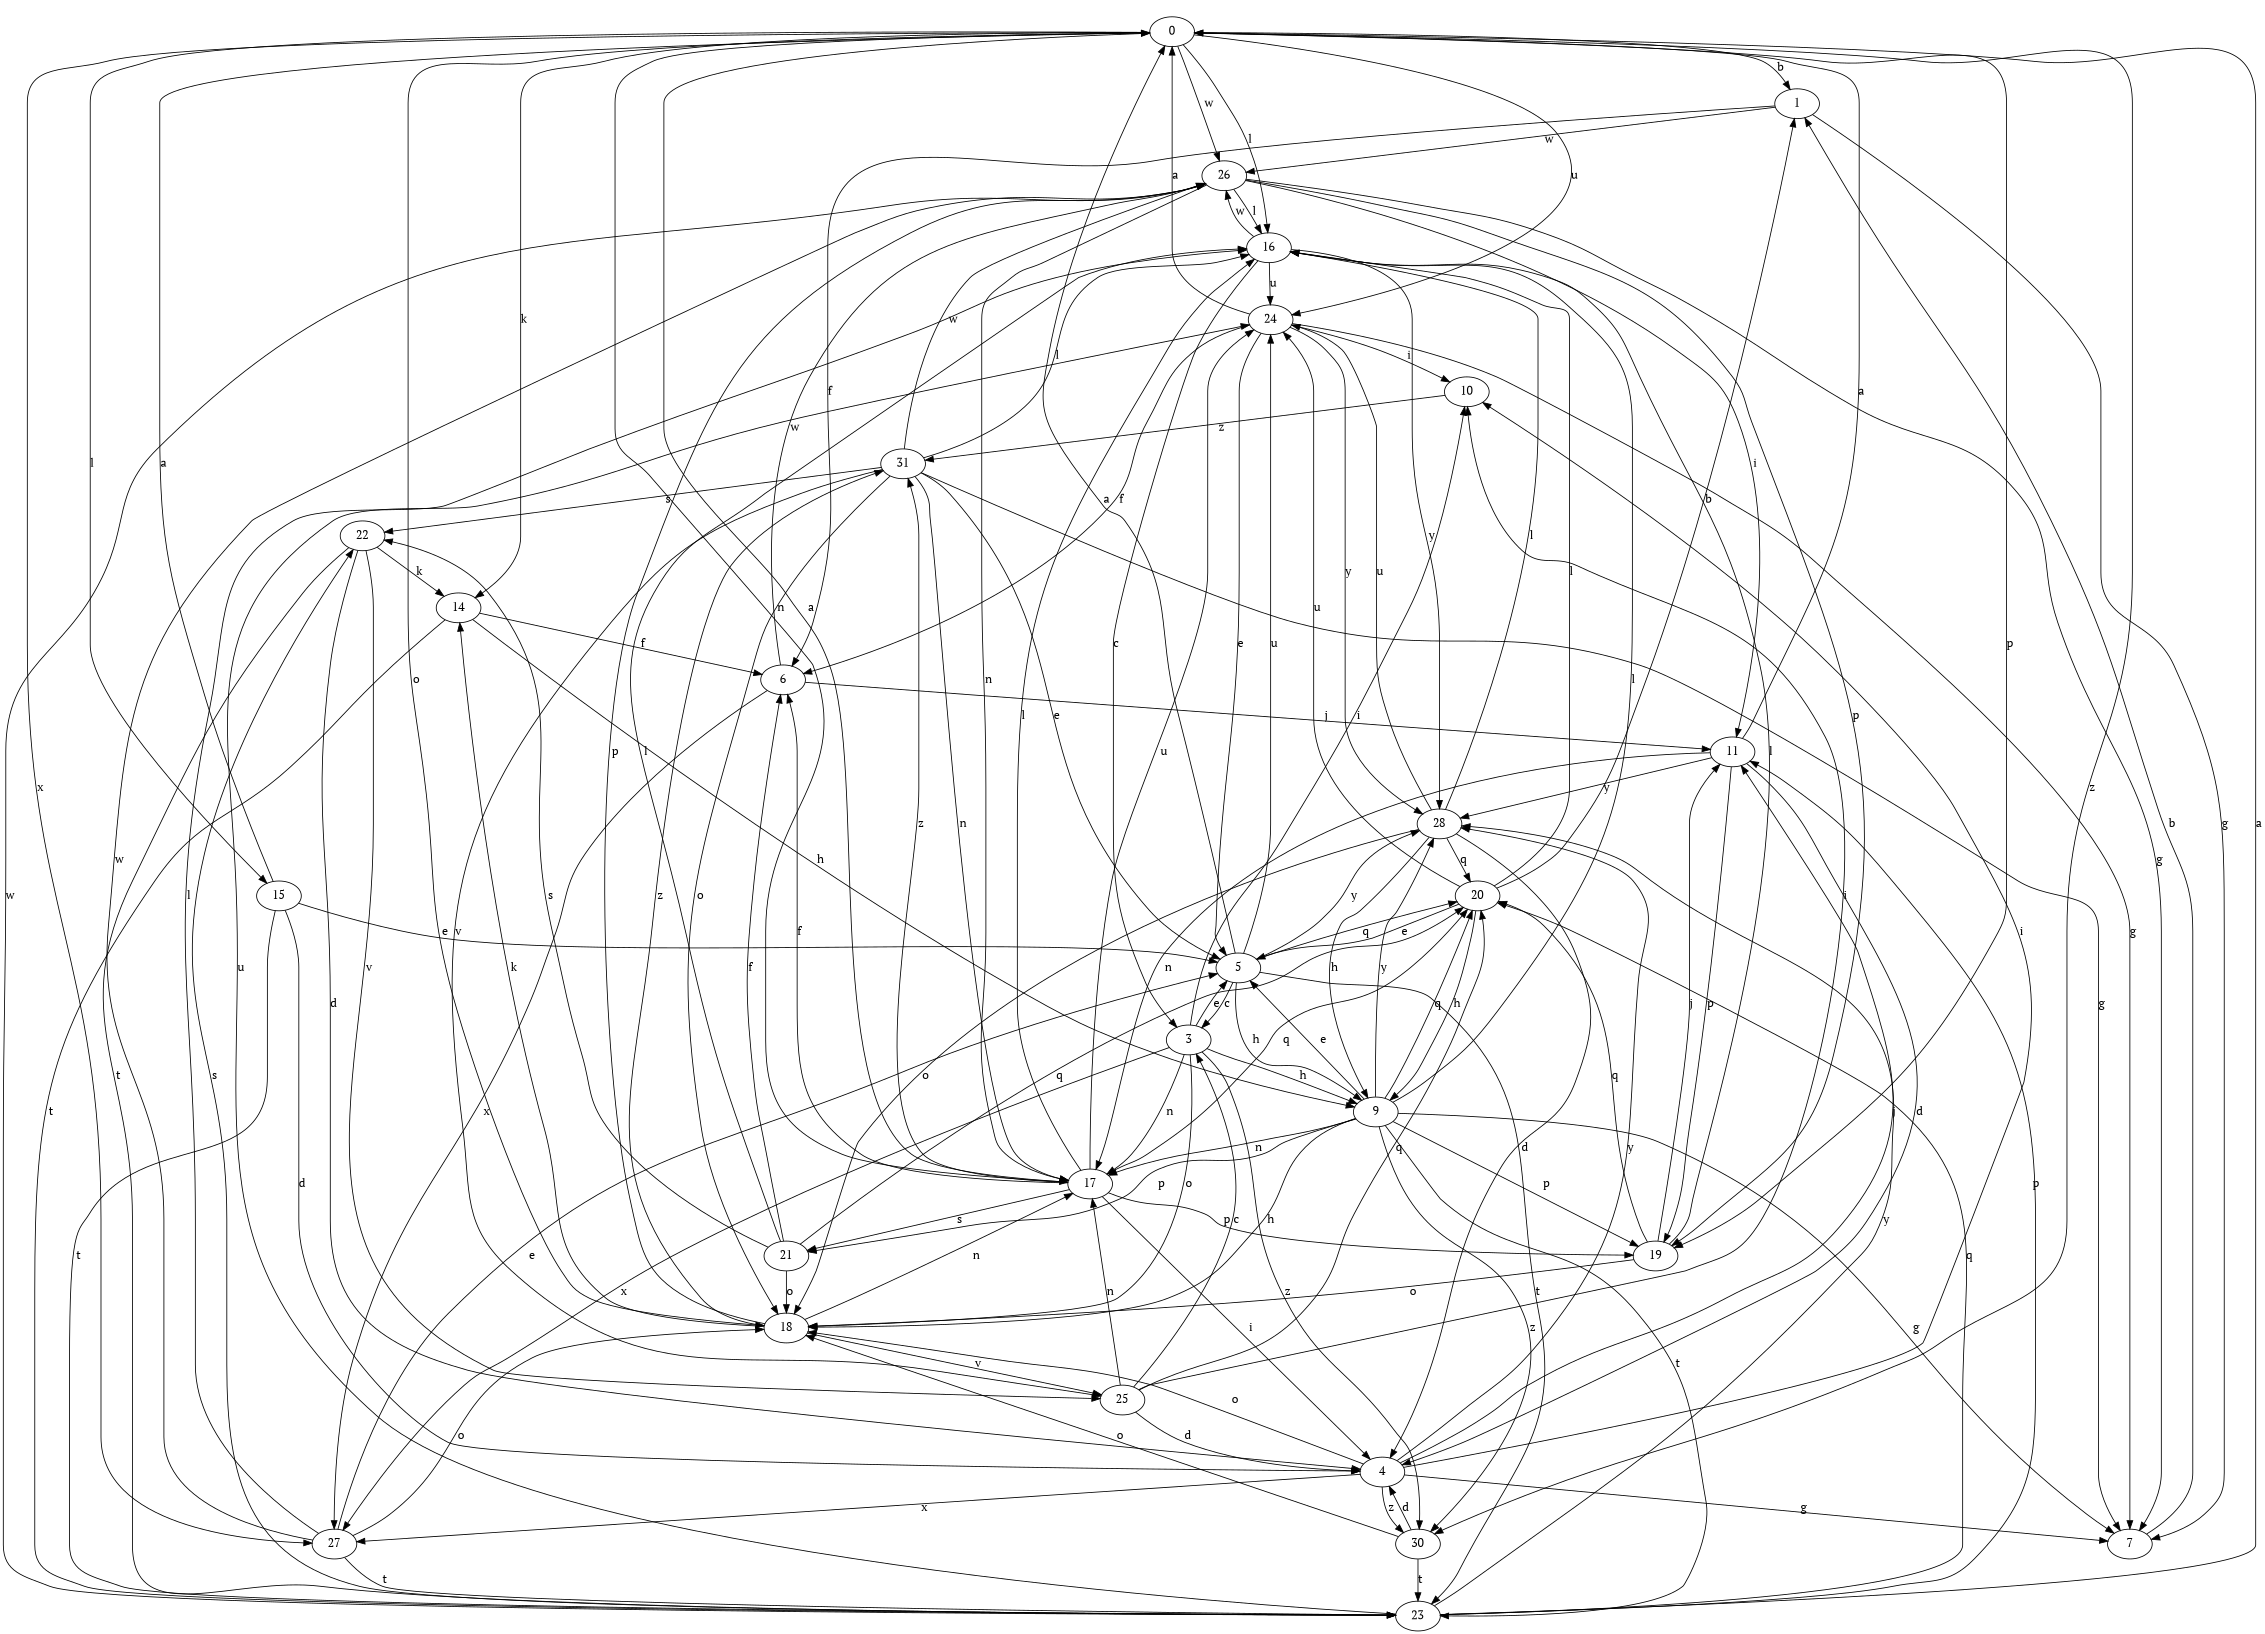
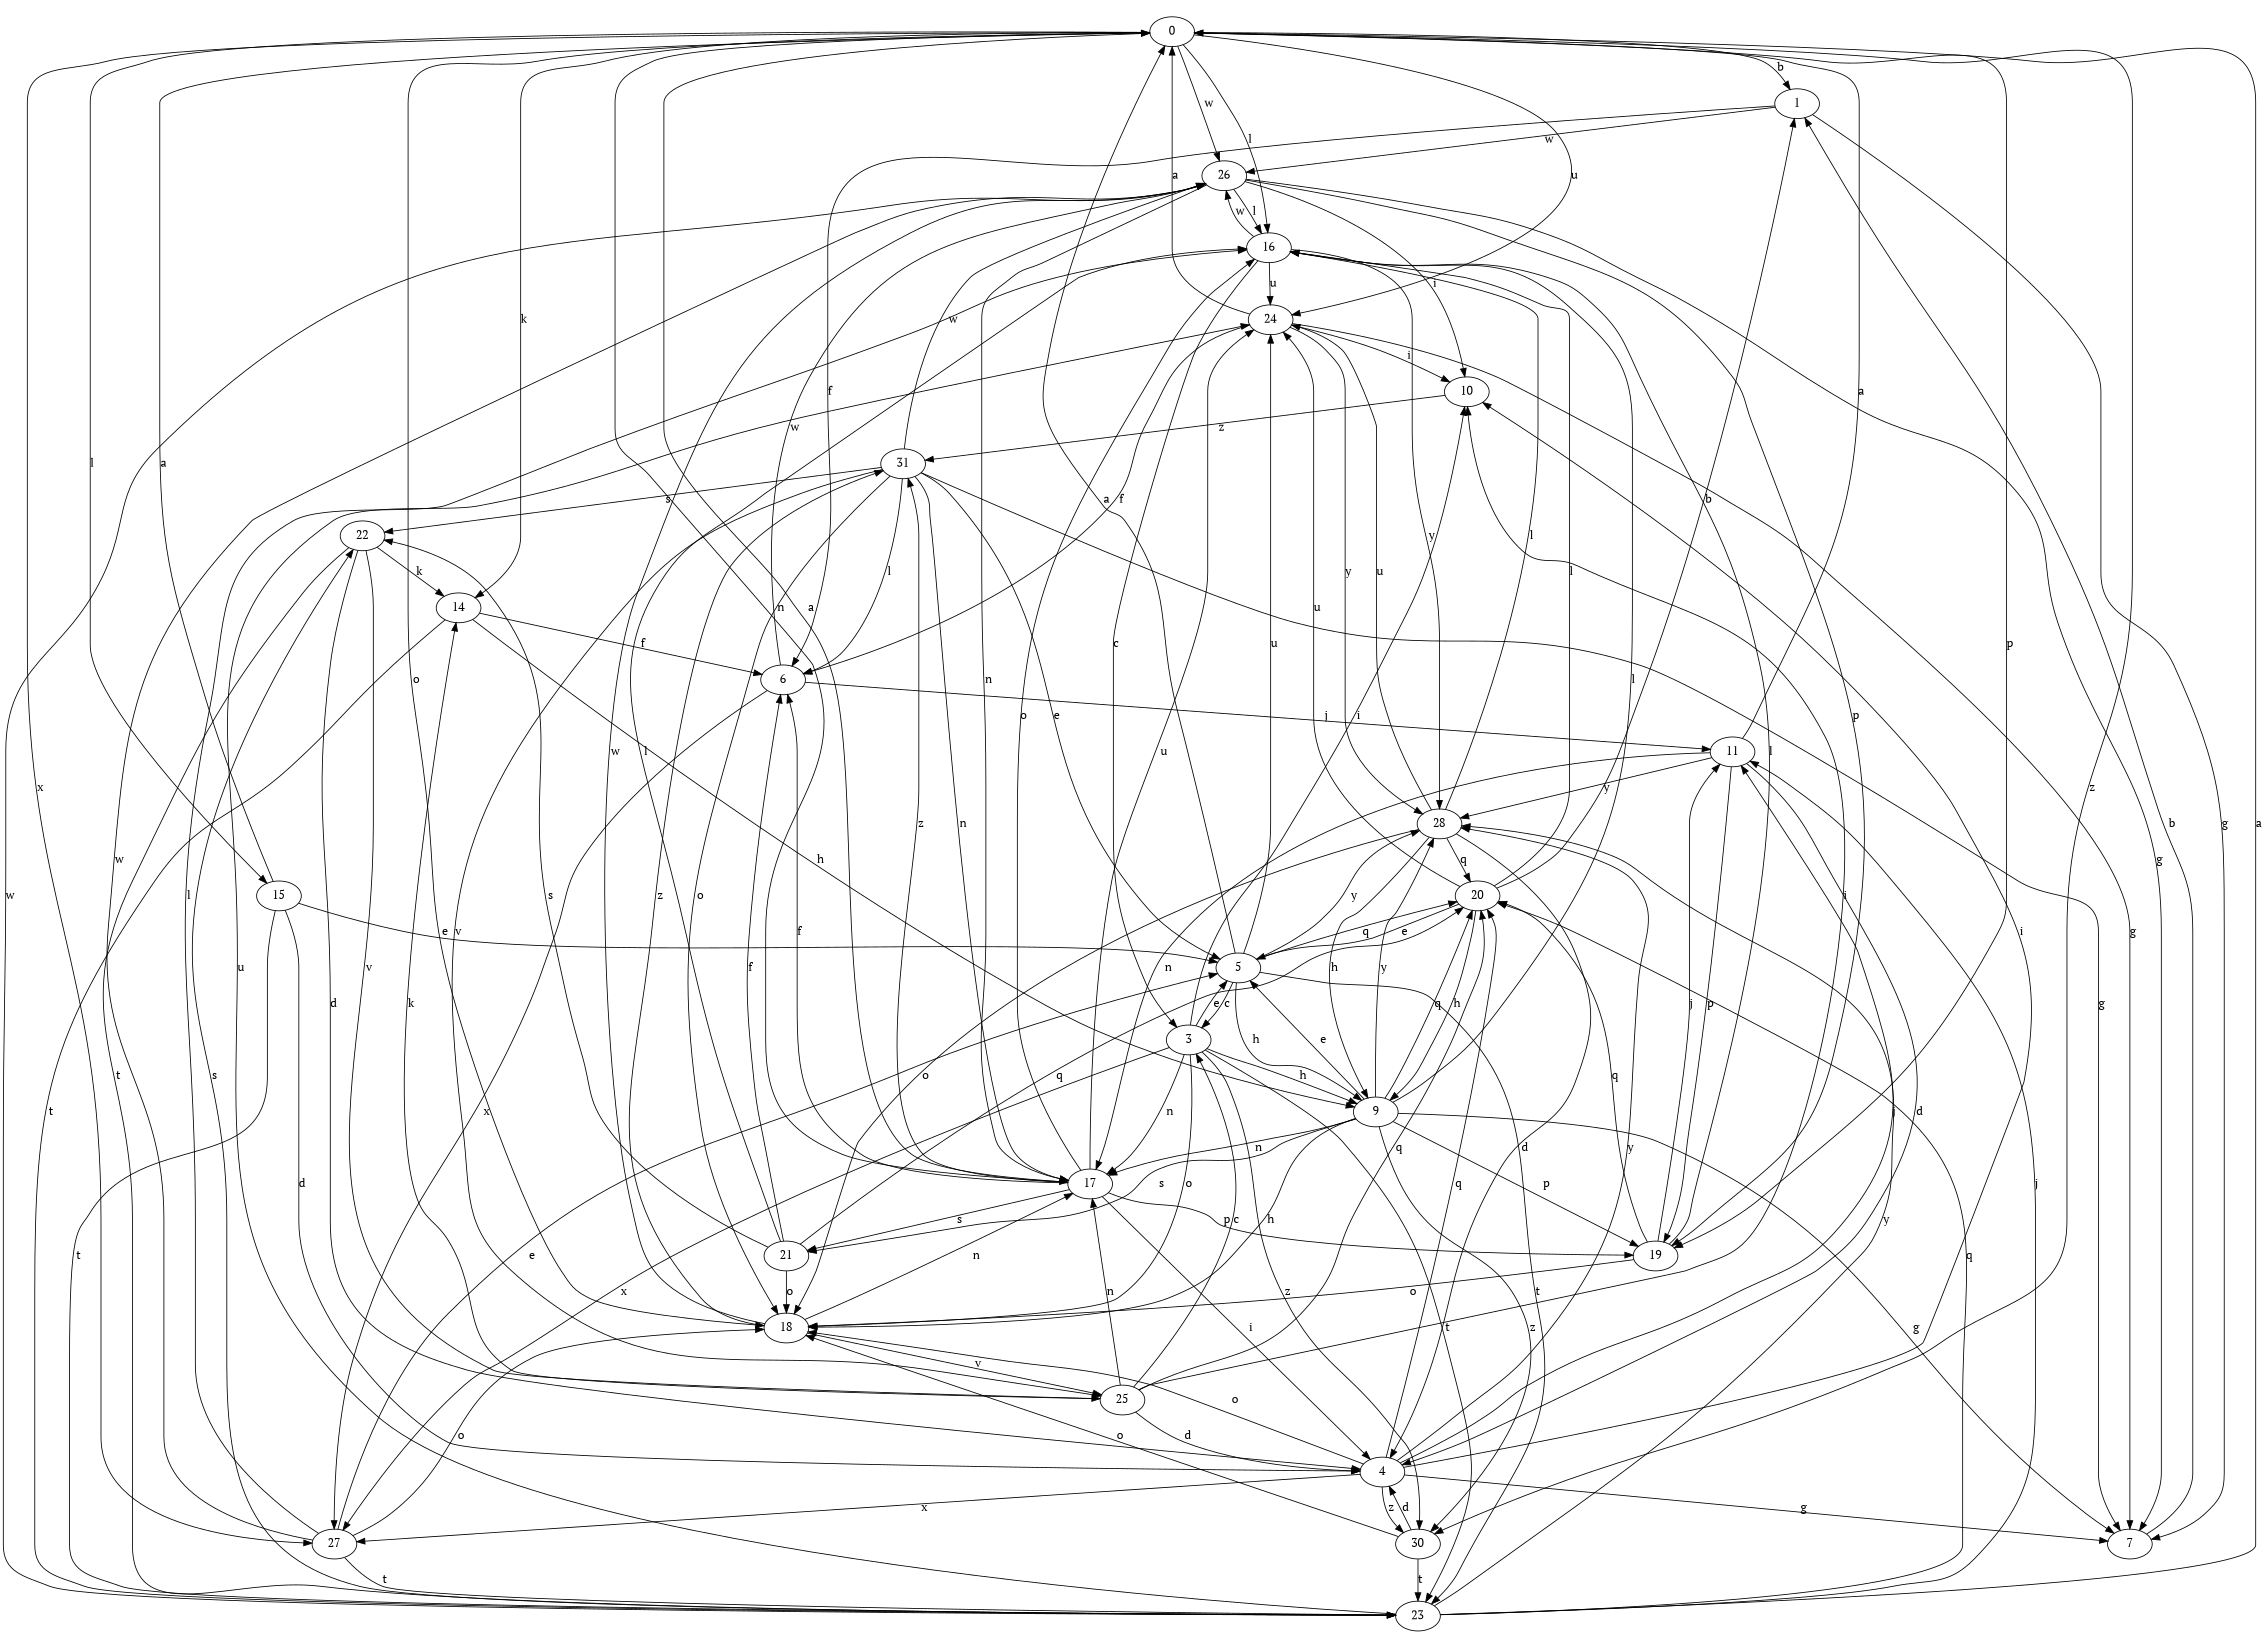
(1063, 325) -> (880, 587)
(1652, 334) -> (1384, 243)
(1238, 640) -> none
(1024, 716) -> (1024, 716)
(615, 752) -> (615, 752)
(1276, 1032) -> (1451, 1189)
(525, 1052) -> (476, 1326)
(1162, 1184) -> (1162, 1184)
(2036, 1184) -> (2036, 1184)
(1688, 1404) -> (1422, 1264)
